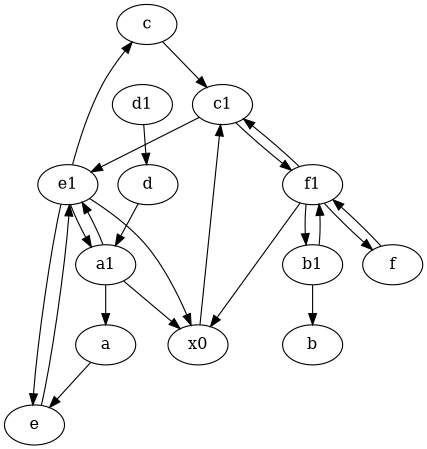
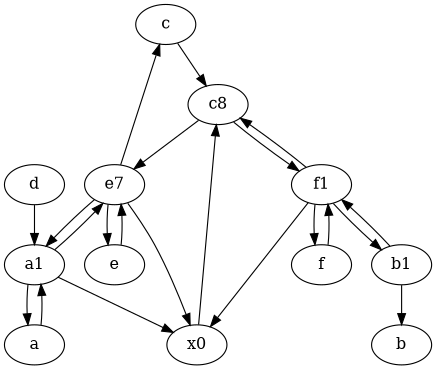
(142, 105) -> none
(222, 105) -> (218, 105)
(68, 185) -> (115, 185)
(74, 381) -> (42, 310)
